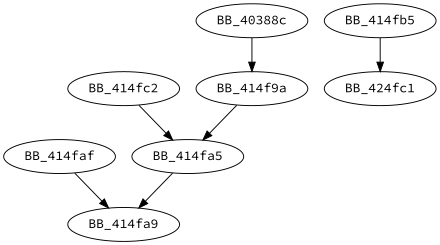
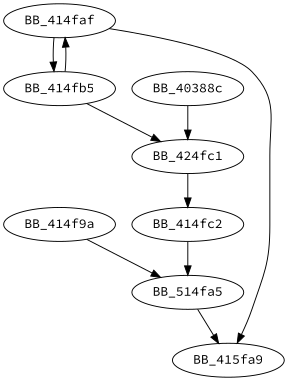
none -> (53, 50)
(252, 50) -> (188, 118)
none -> (66, 59)
(188, 157) -> (188, 292)
none -> (188, 186)
(124, 224) -> (228, 360)
